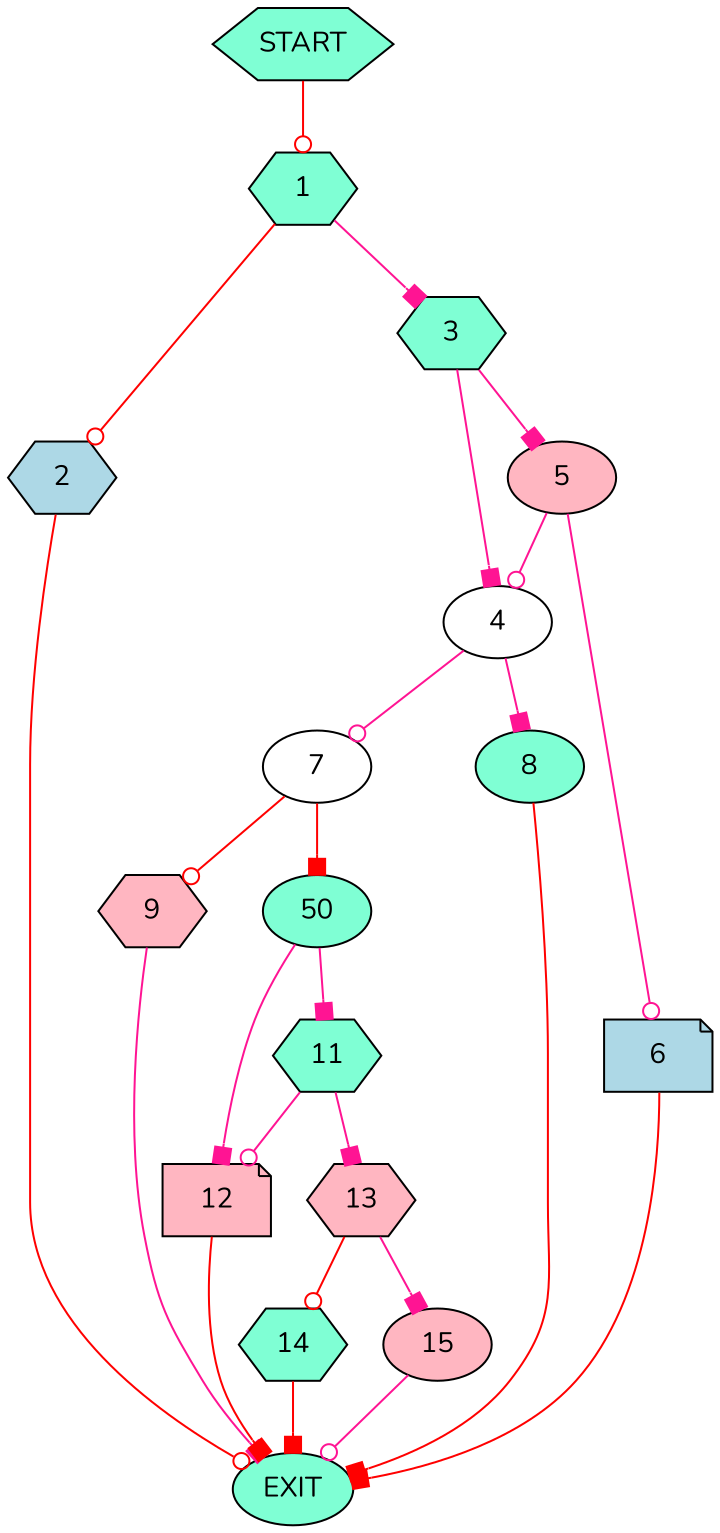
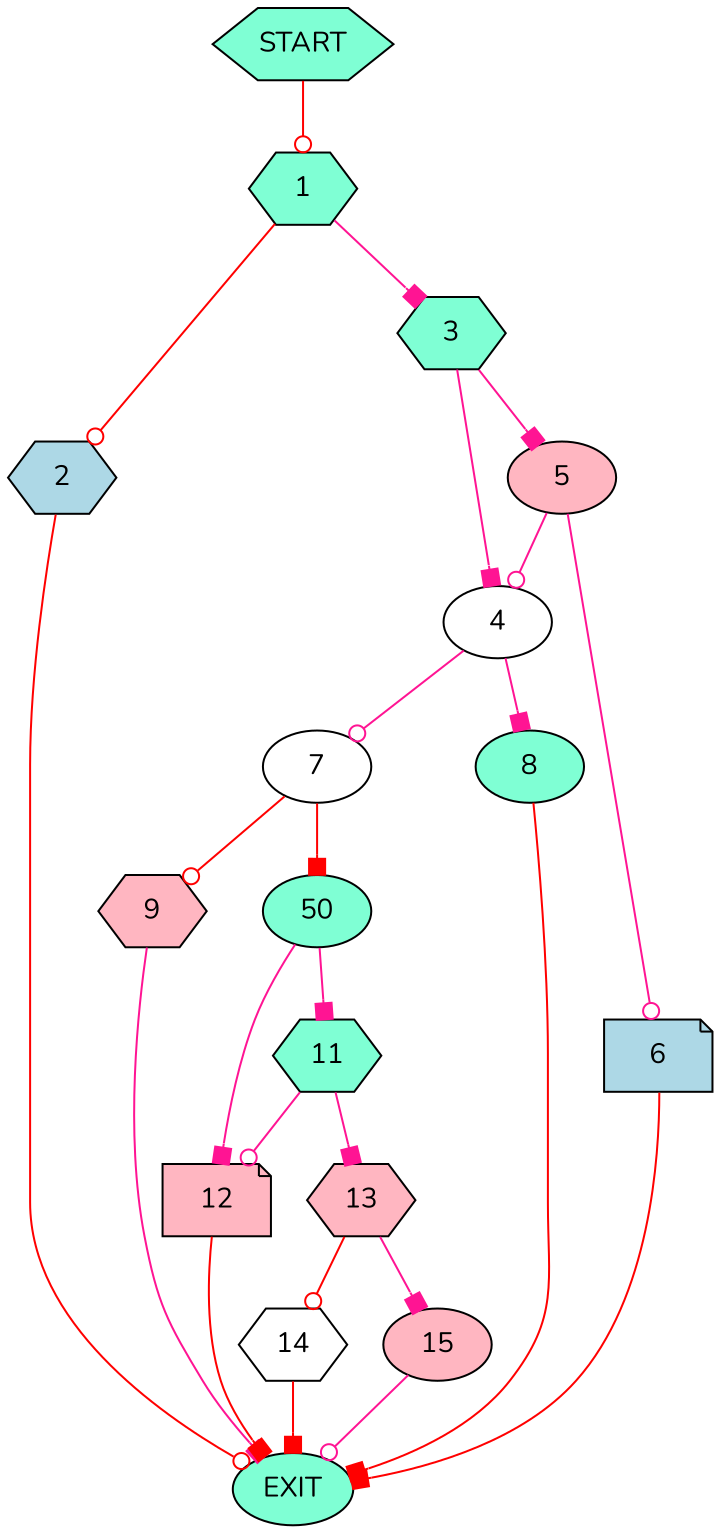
(293, 1345) -> (293, 1345)
